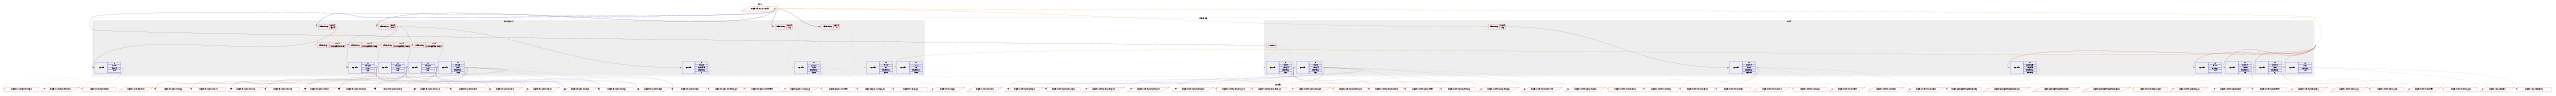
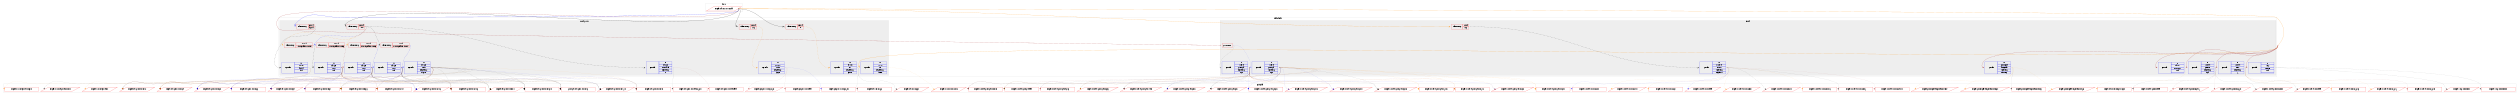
(99, 89) -> none
